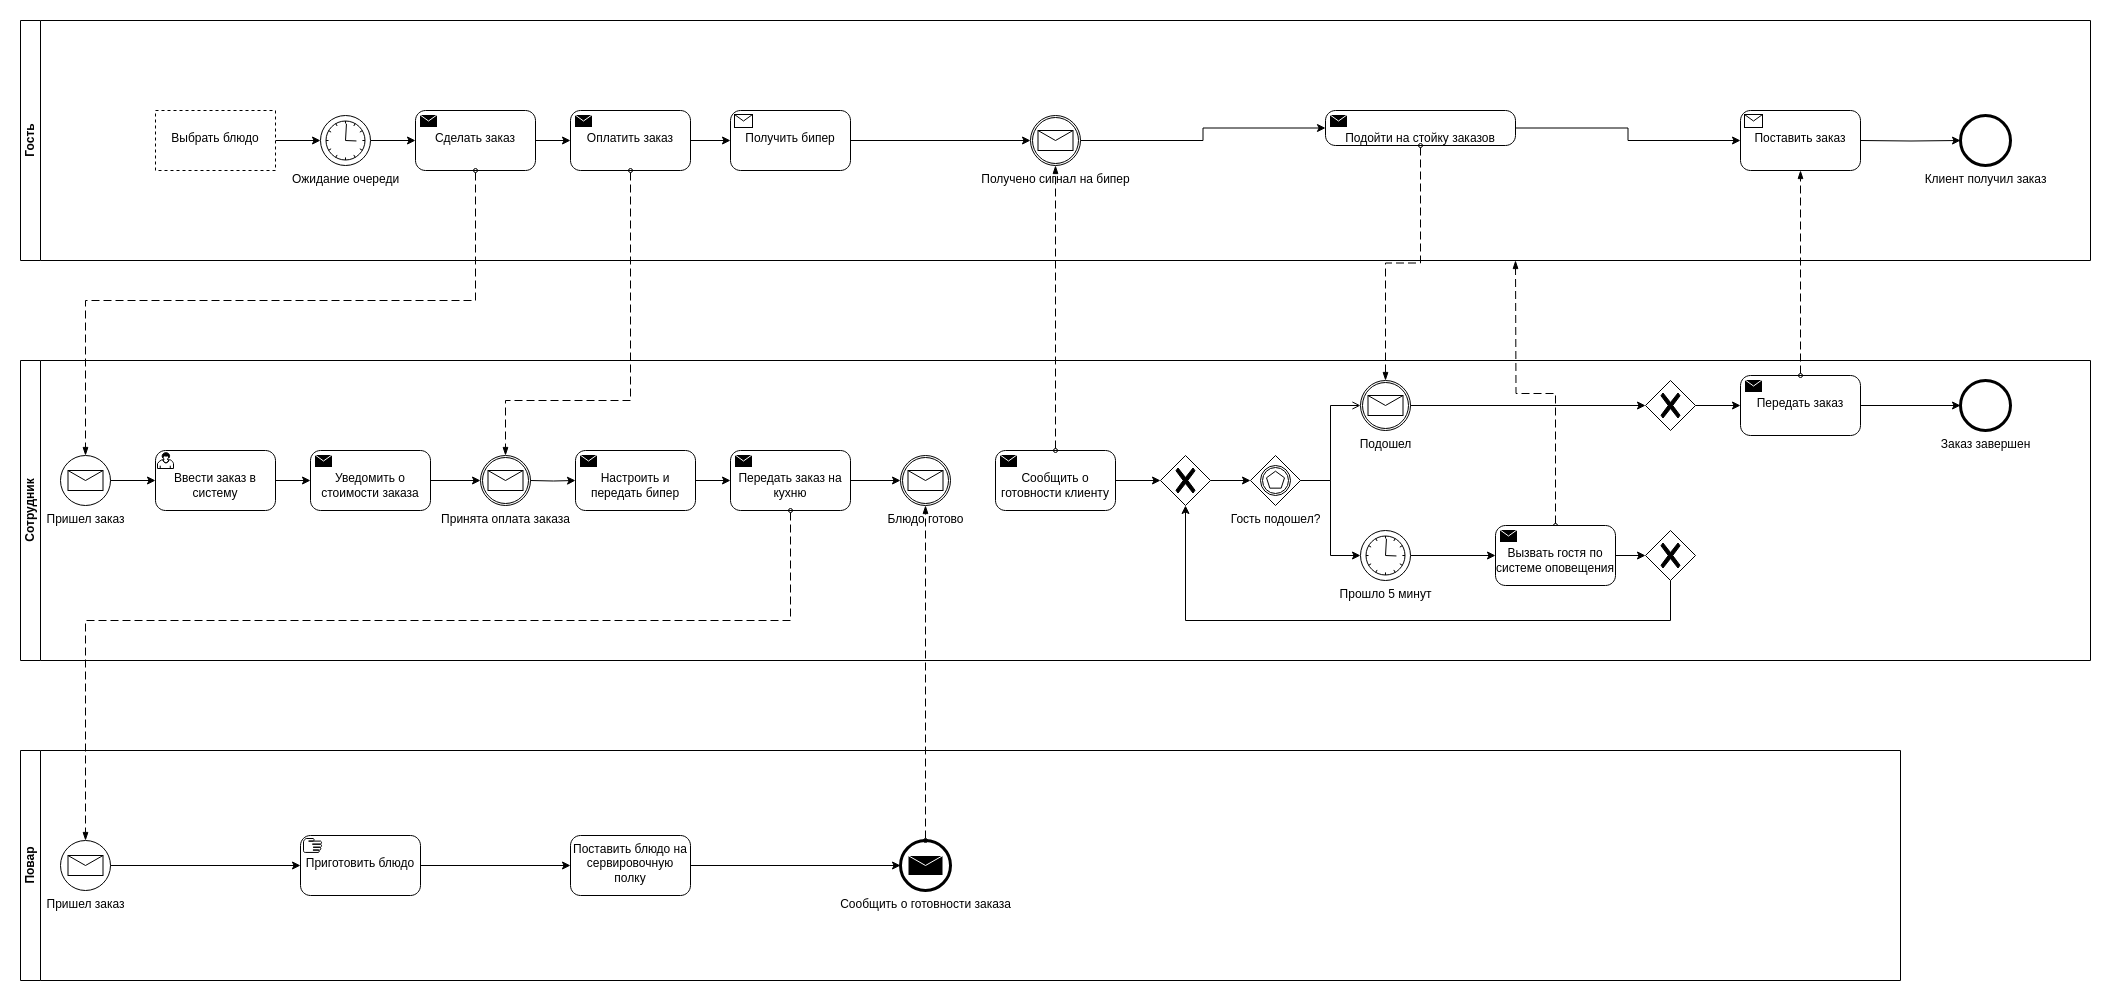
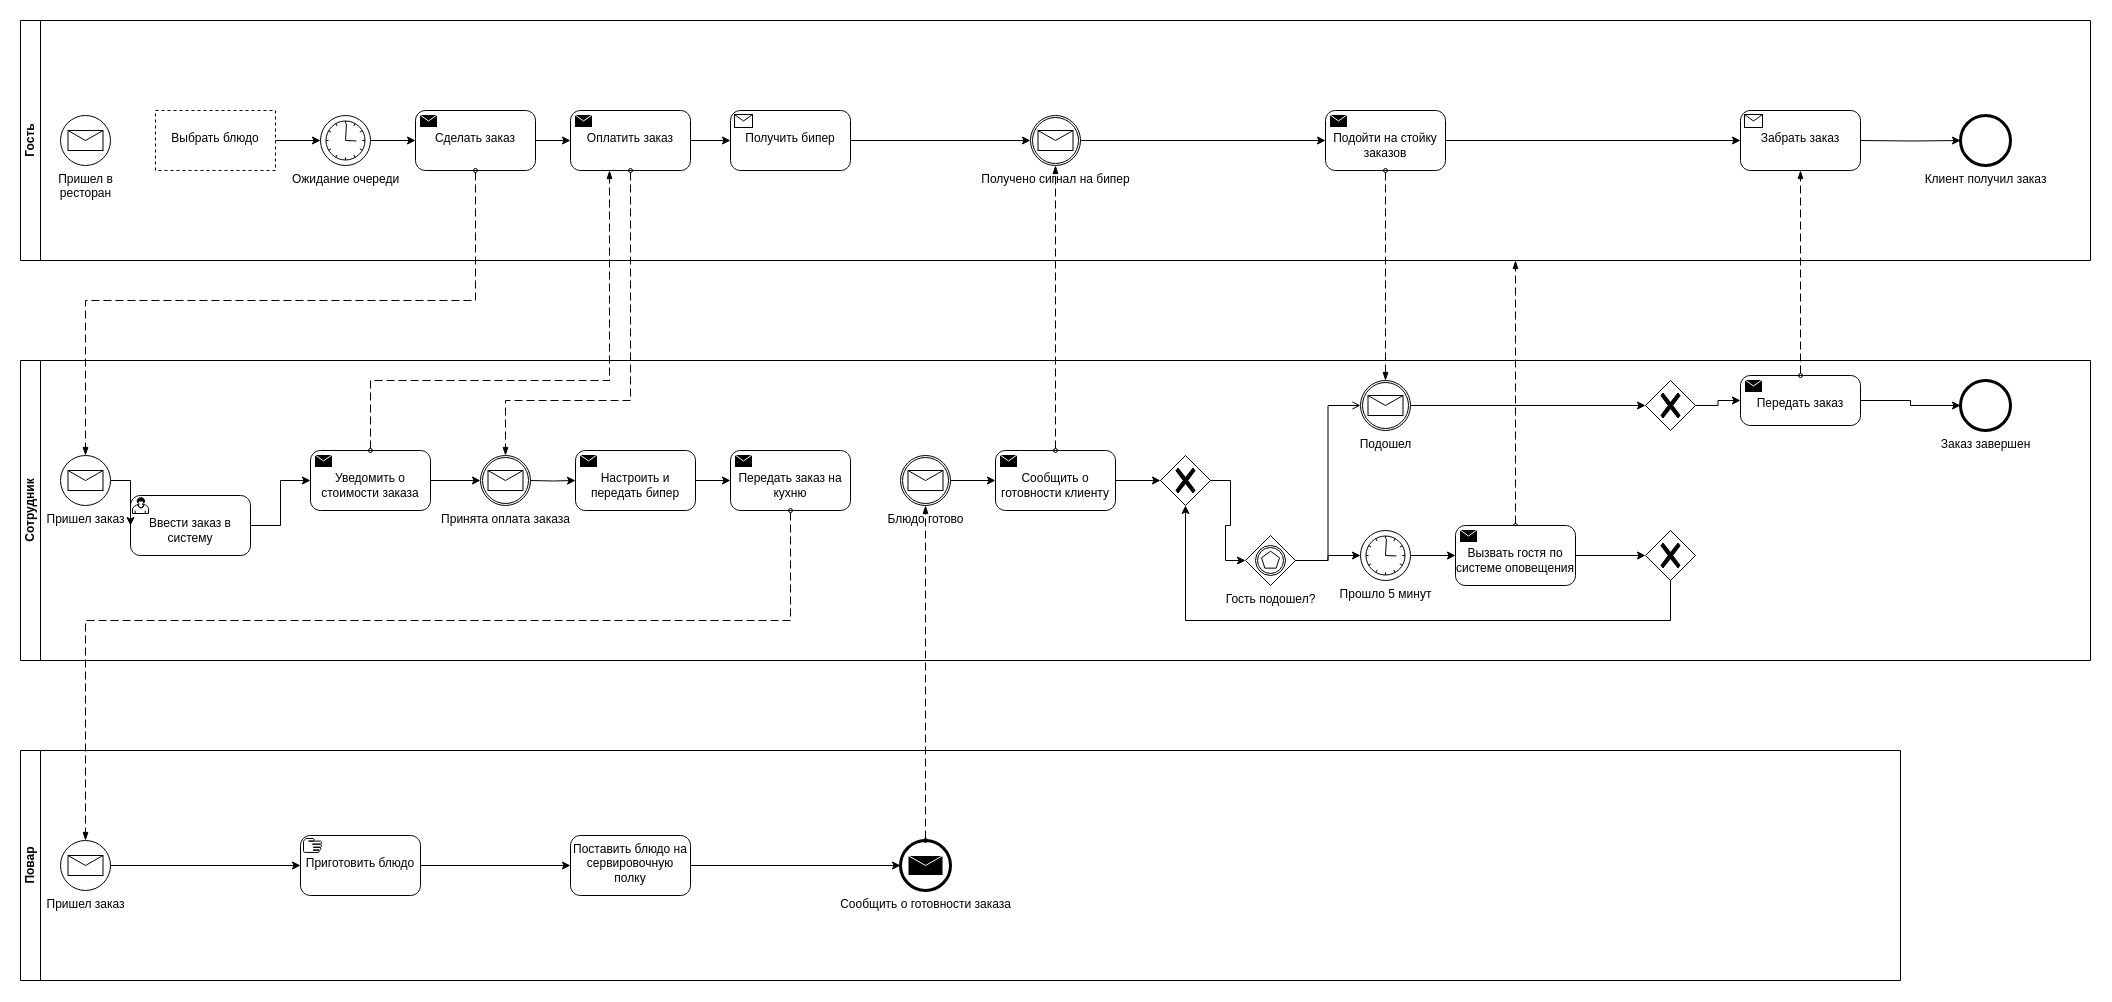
(1801, 125) -> (1801, 125)
(1421, 128) -> (1386, 141)
none -> (86, 141)
none -> (557, 381)
(1801, 406) -> (1801, 401)
(216, 481) -> (191, 526)
(872, 481) -> none
none -> (970, 481)
(1276, 481) -> (1271, 561)
(1556, 556) -> (1516, 556)
